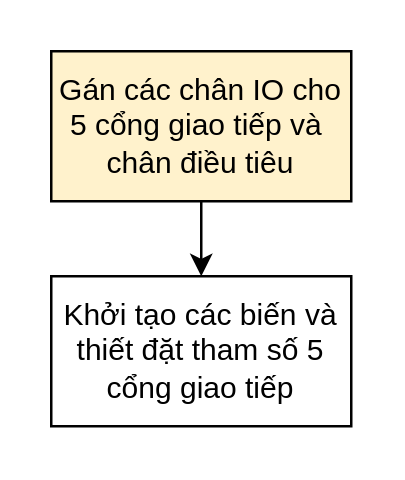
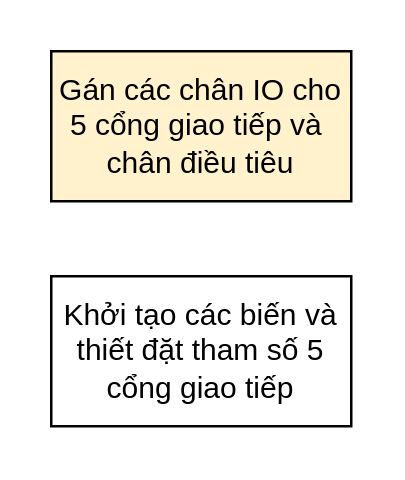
(201, 247) -> none
